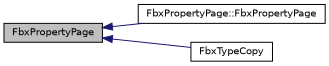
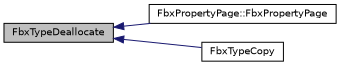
(53, 33) -> (59, 33)
